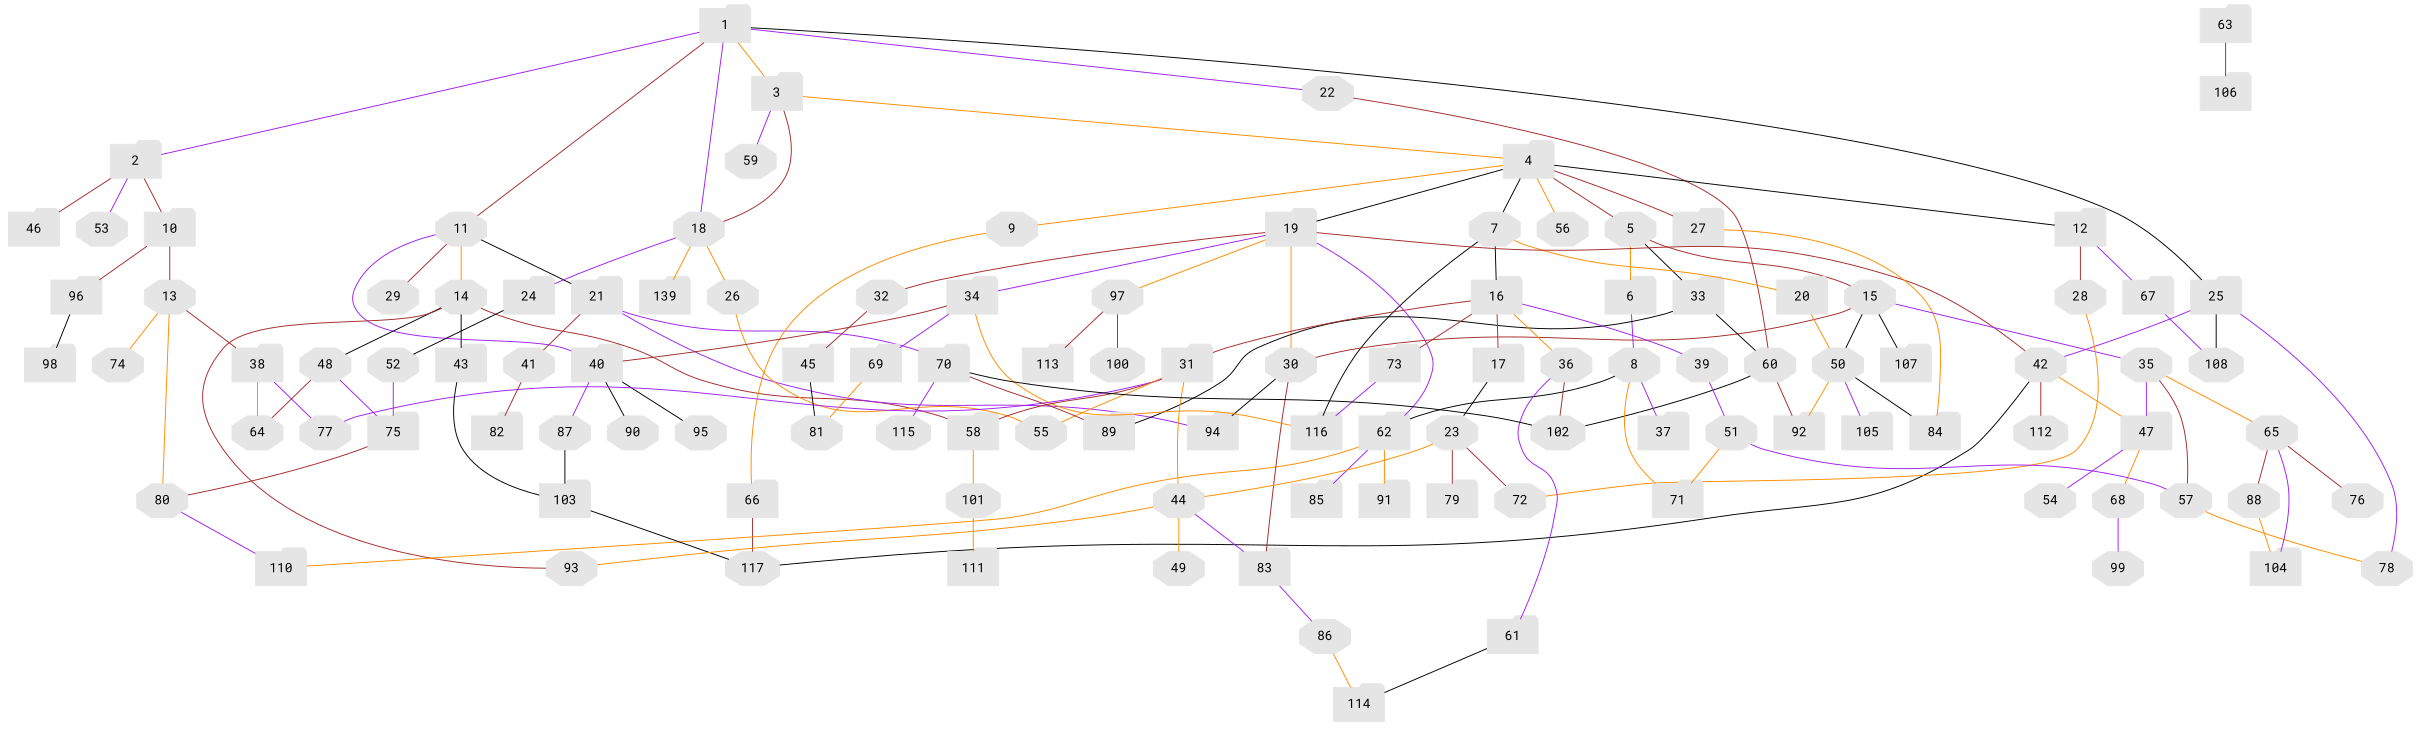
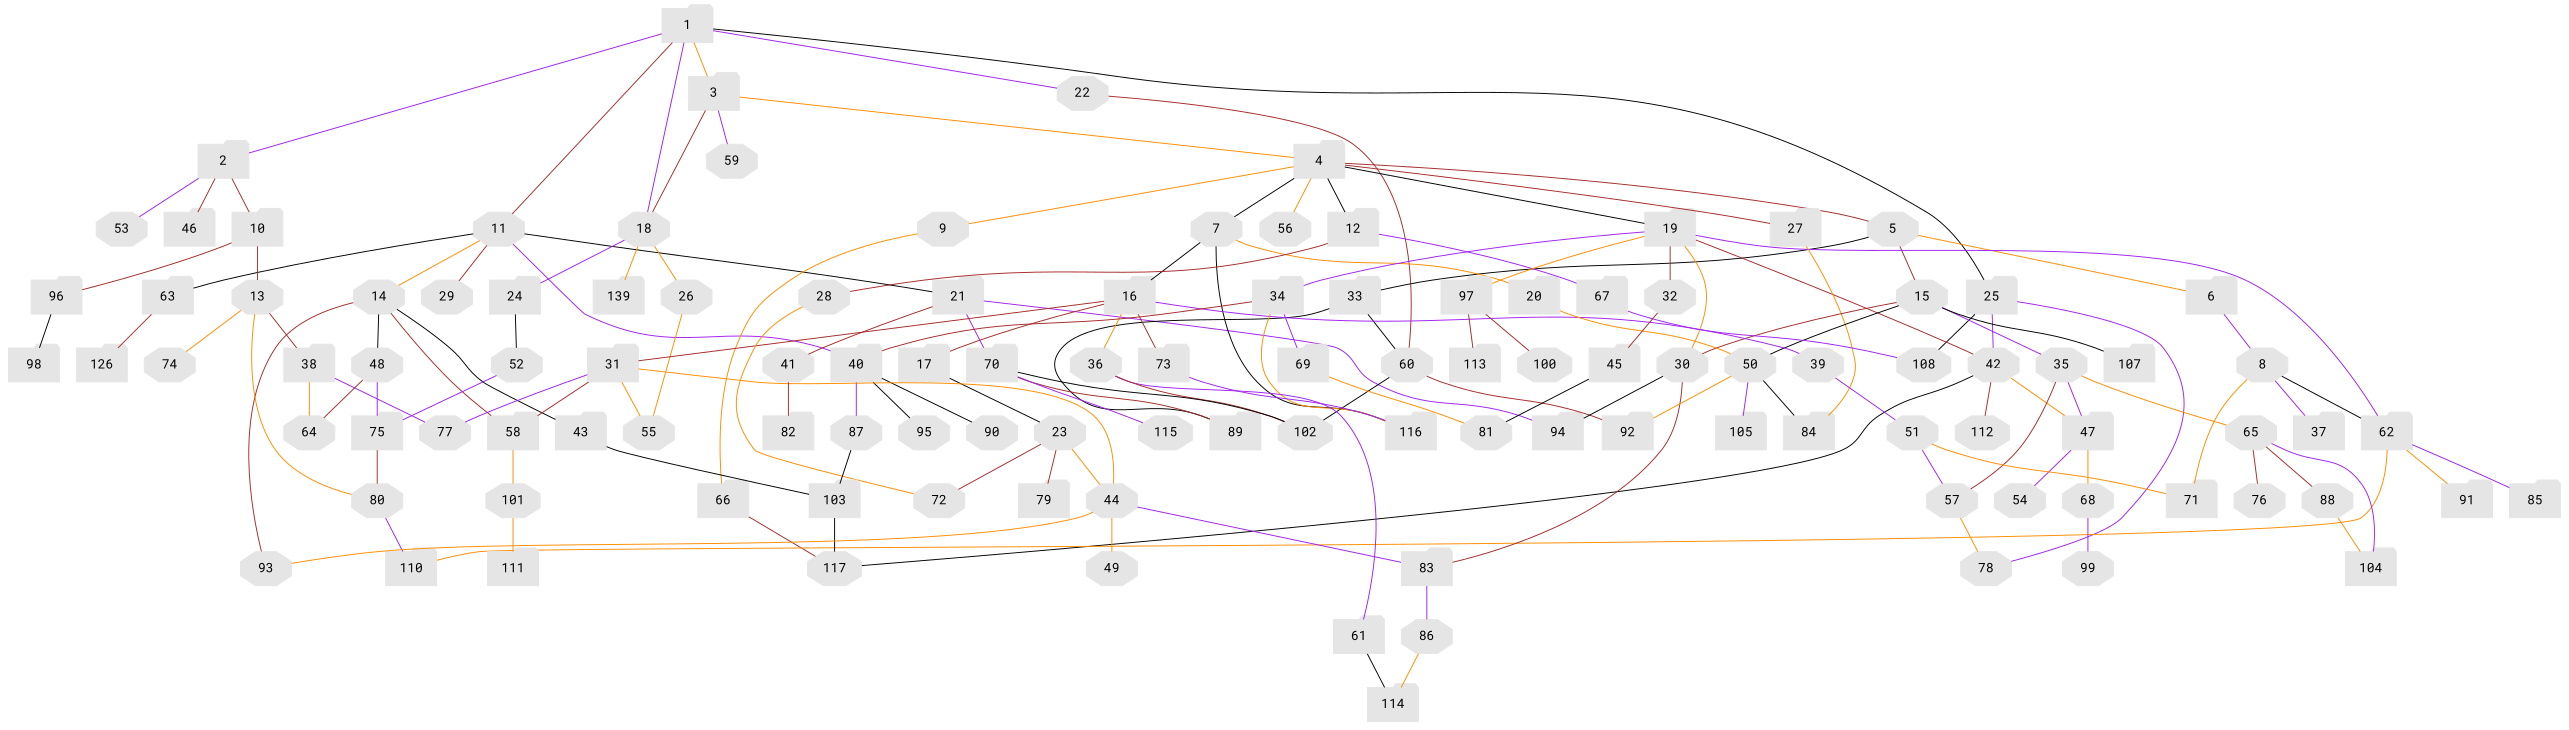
(2226, 93) -> (102, 365)
none -> (333, 257)
(1118, 297) -> (1466, 297)
